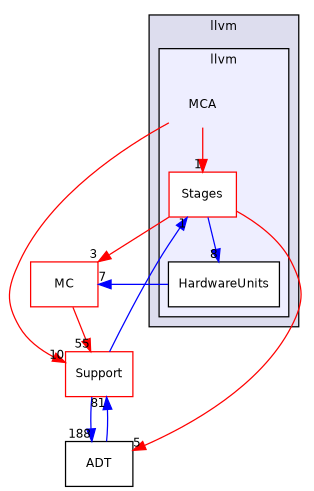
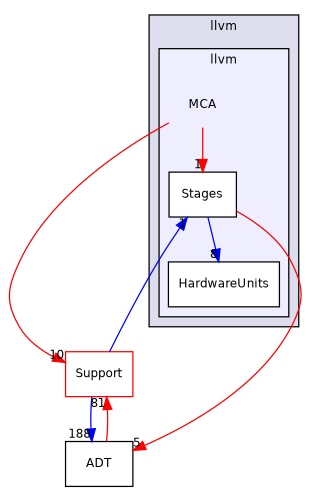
(203, 195) -> (203, 195)
(64, 284) -> none
(108, 425) -> (108, 425)
